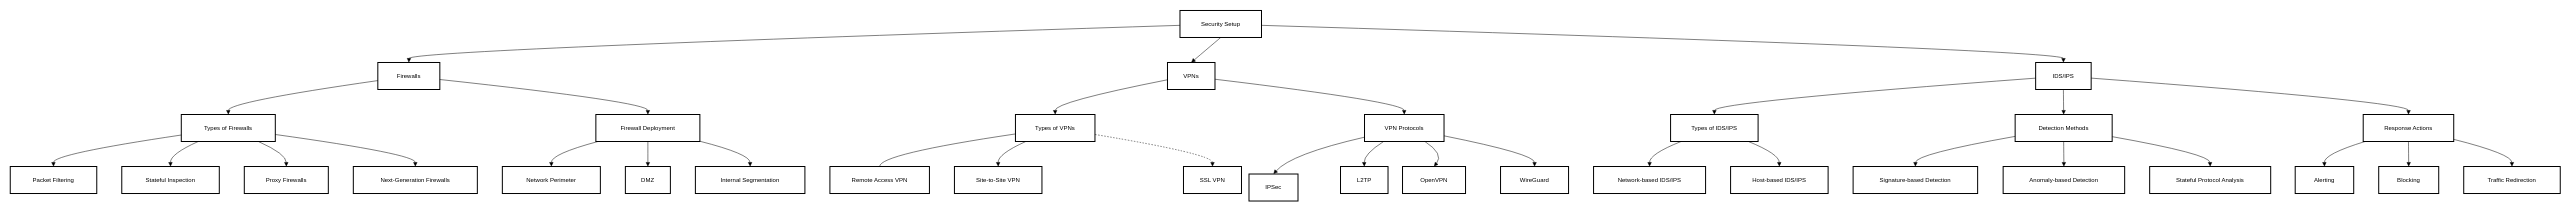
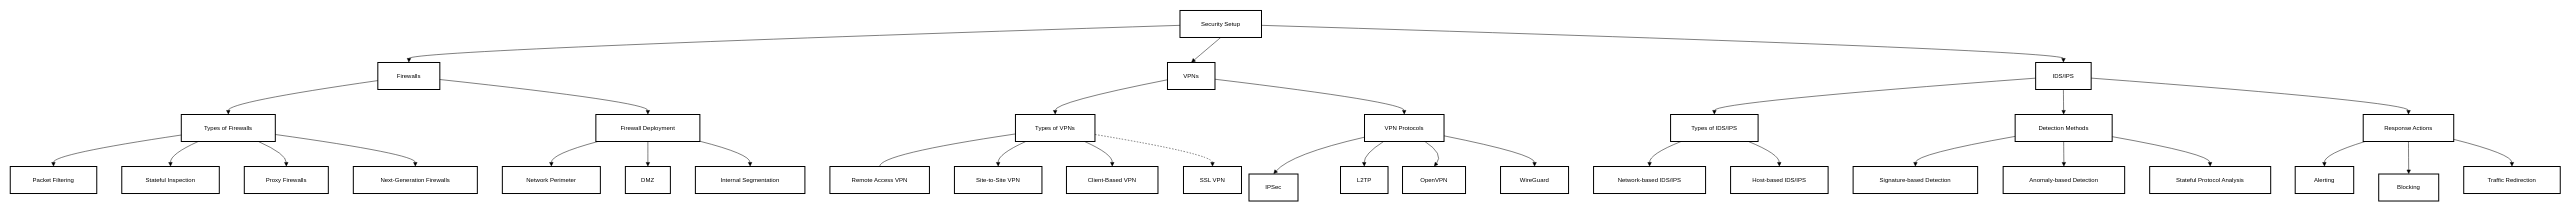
none -> (1112, 160)
none -> (1112, 180)
(2408, 180) -> (2408, 187)
